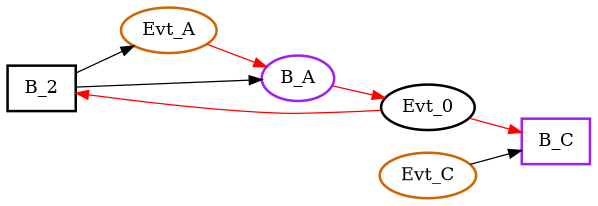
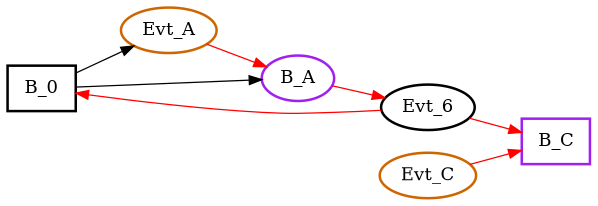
(42, 88) -> (42, 88)
(428, 107) -> (428, 107)
(490, 159) -> (490, 159)
